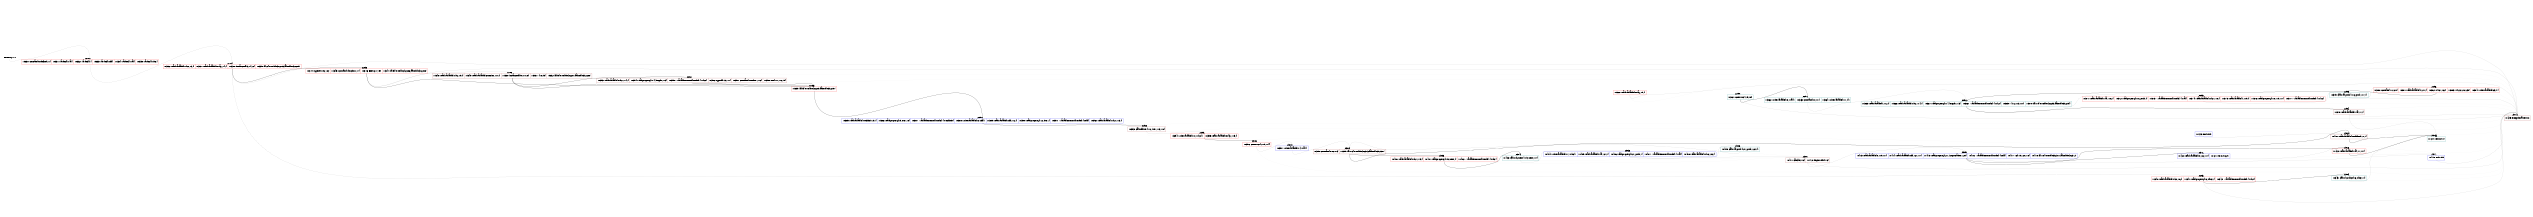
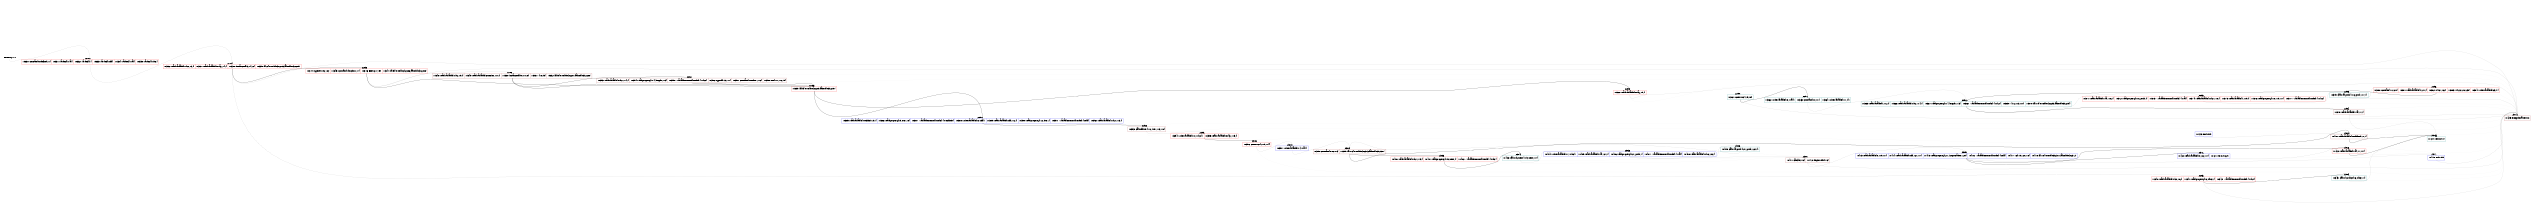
none -> (1220, 91)
